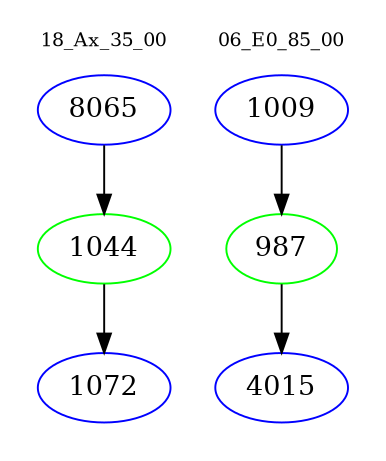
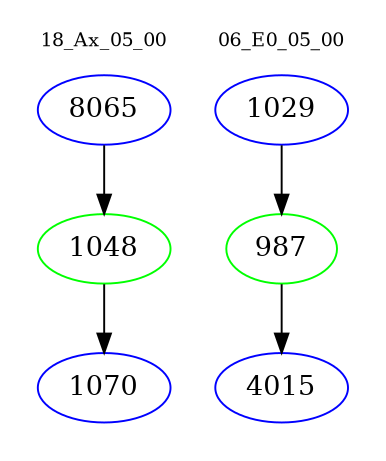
(104, 41) -> (104, 41)
(282, 41) -> (282, 41)
(282, 110) -> (282, 110)
(104, 249) -> (104, 249)
(104, 388) -> (104, 388)
